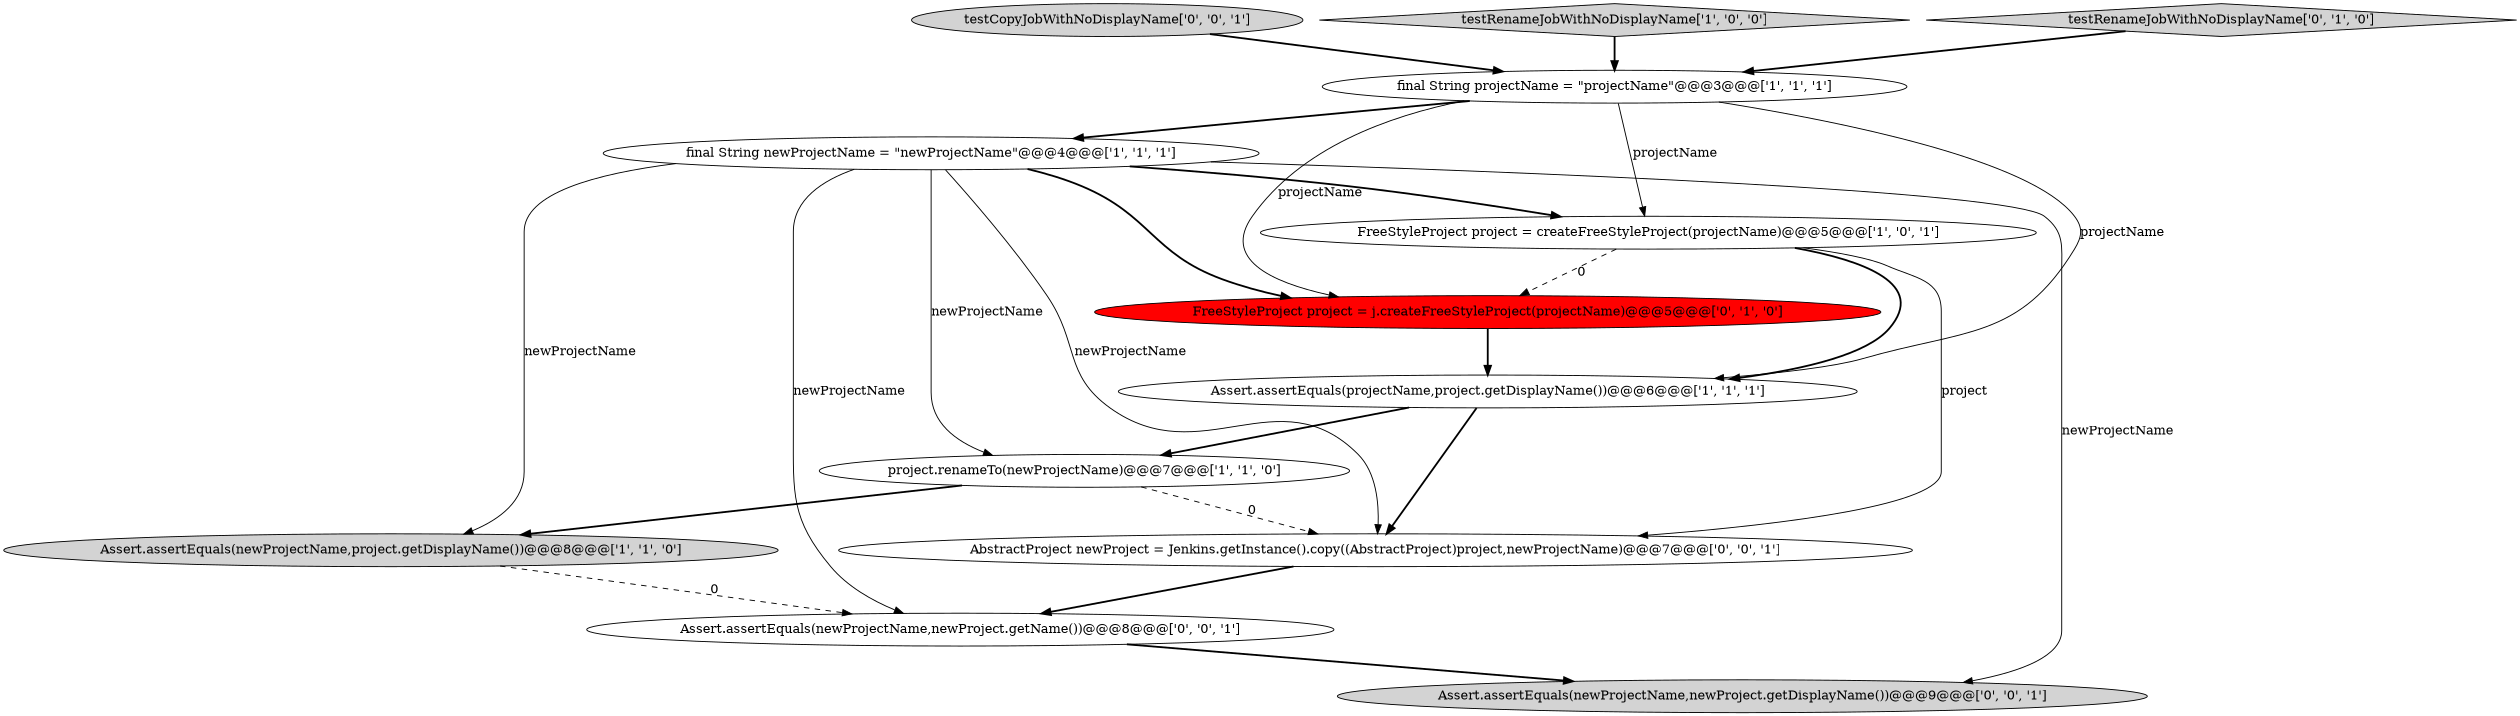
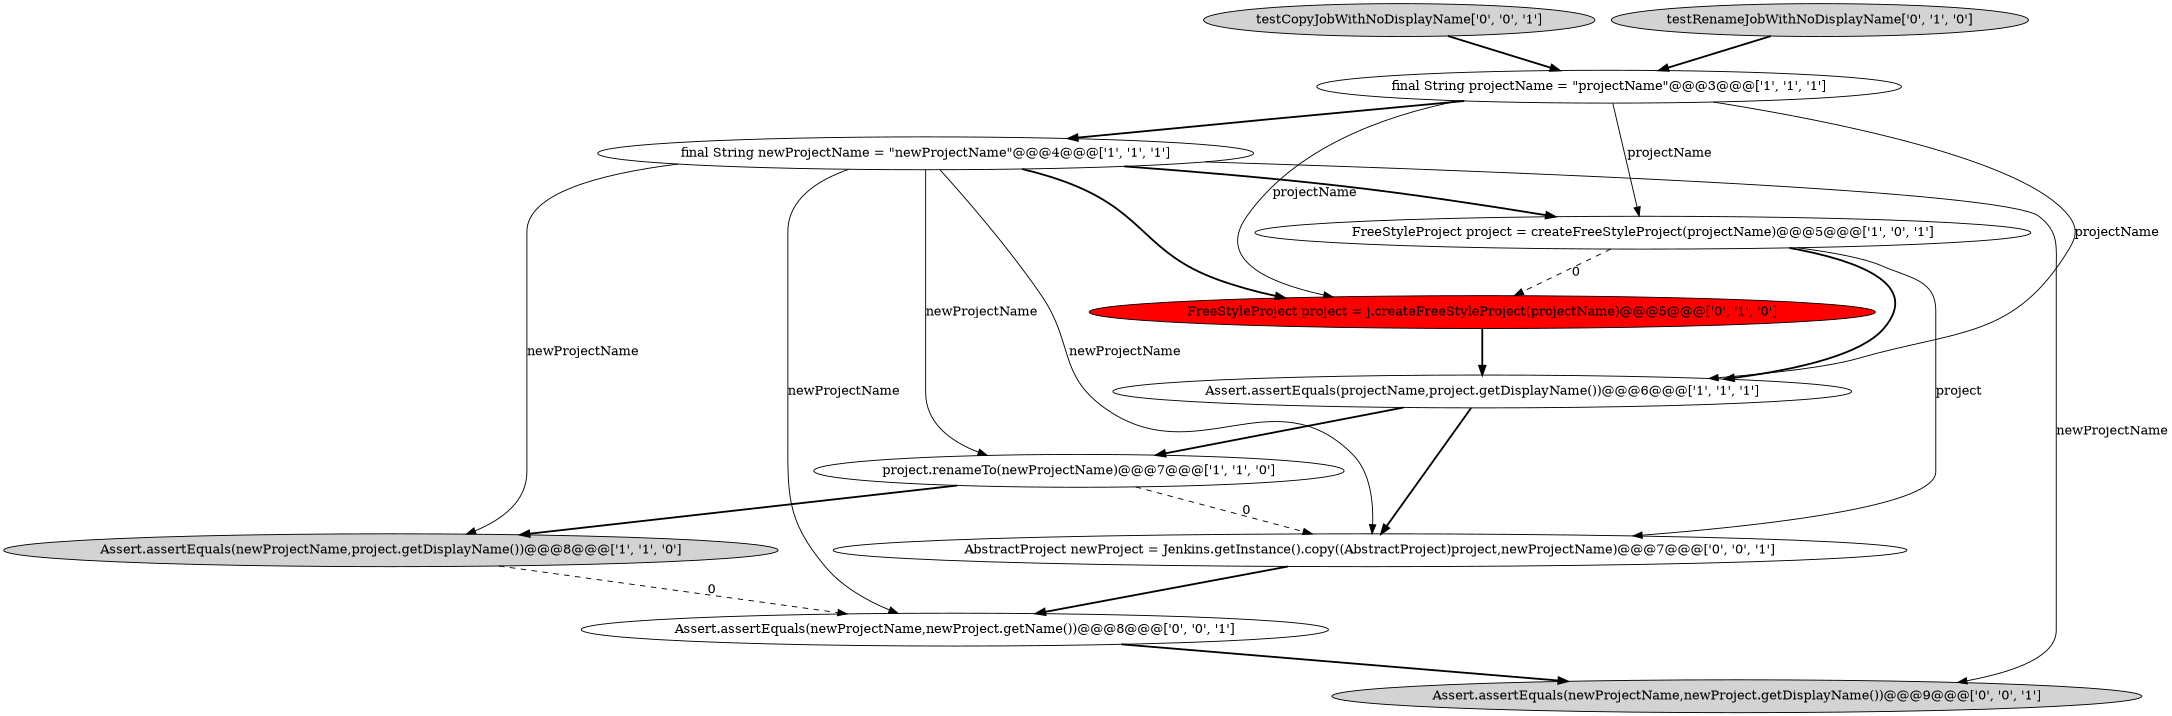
(1615, 20) -> none
(2221, 20) -> (1820, 20)
